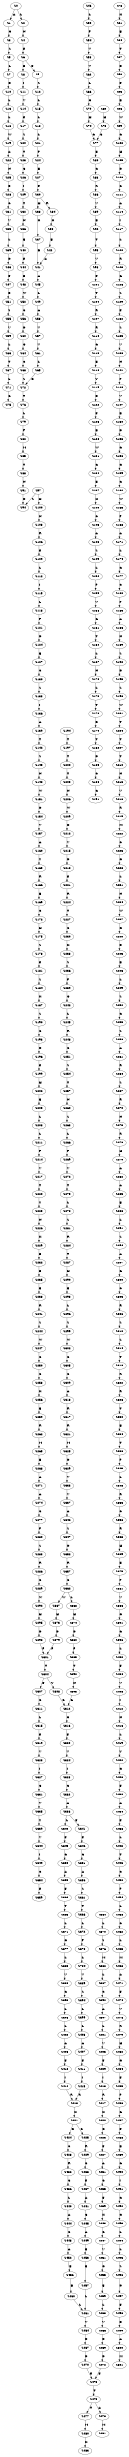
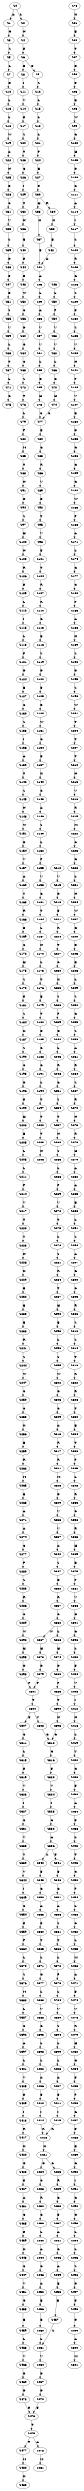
(31, 378) -> (39, 378)
(31, 499) -> (23, 515)
(67, 817) -> none
none -> (40, 1082)
none -> (23, 1940)
